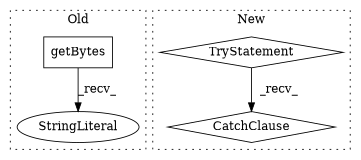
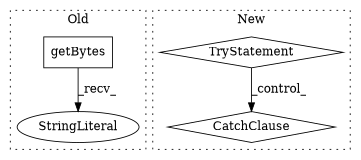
(279, 90) -> (279, 90)
